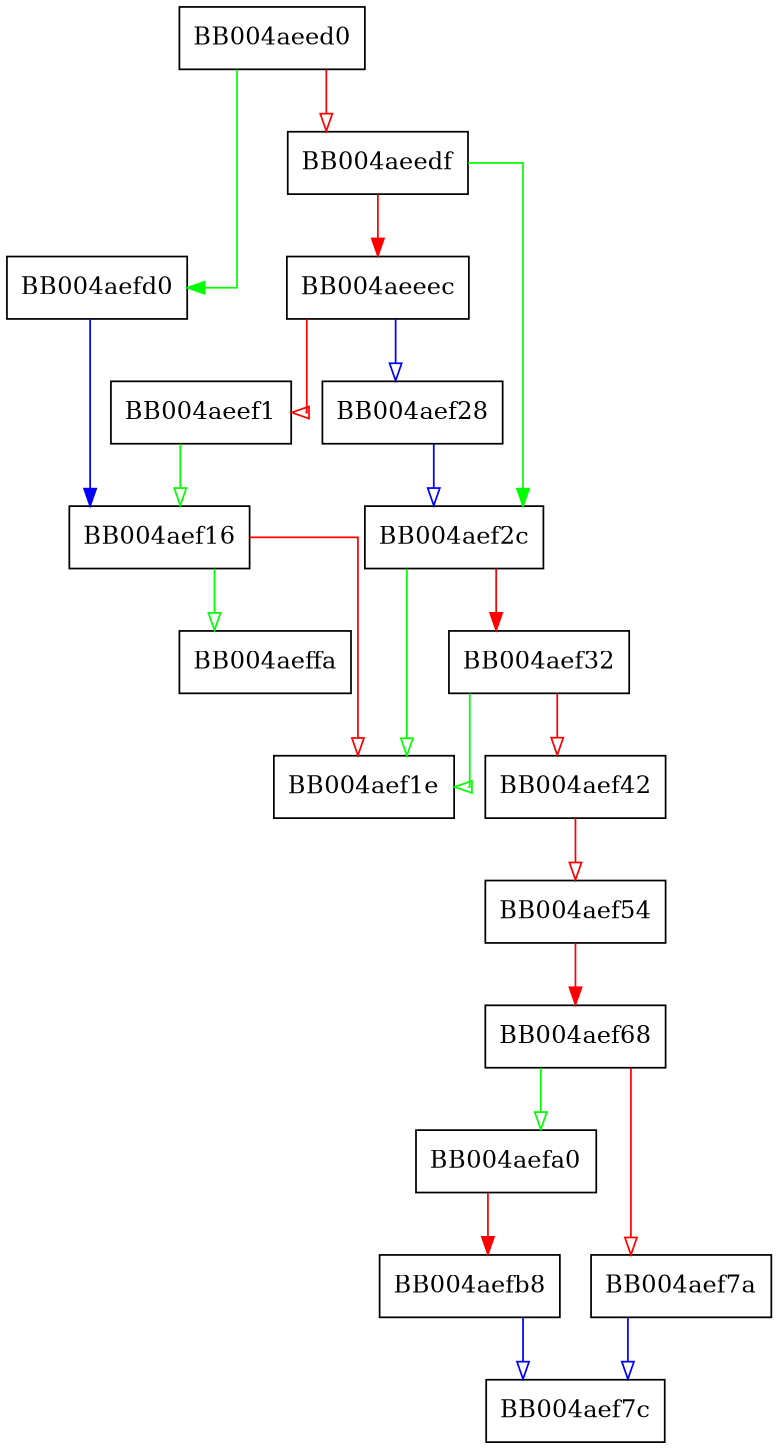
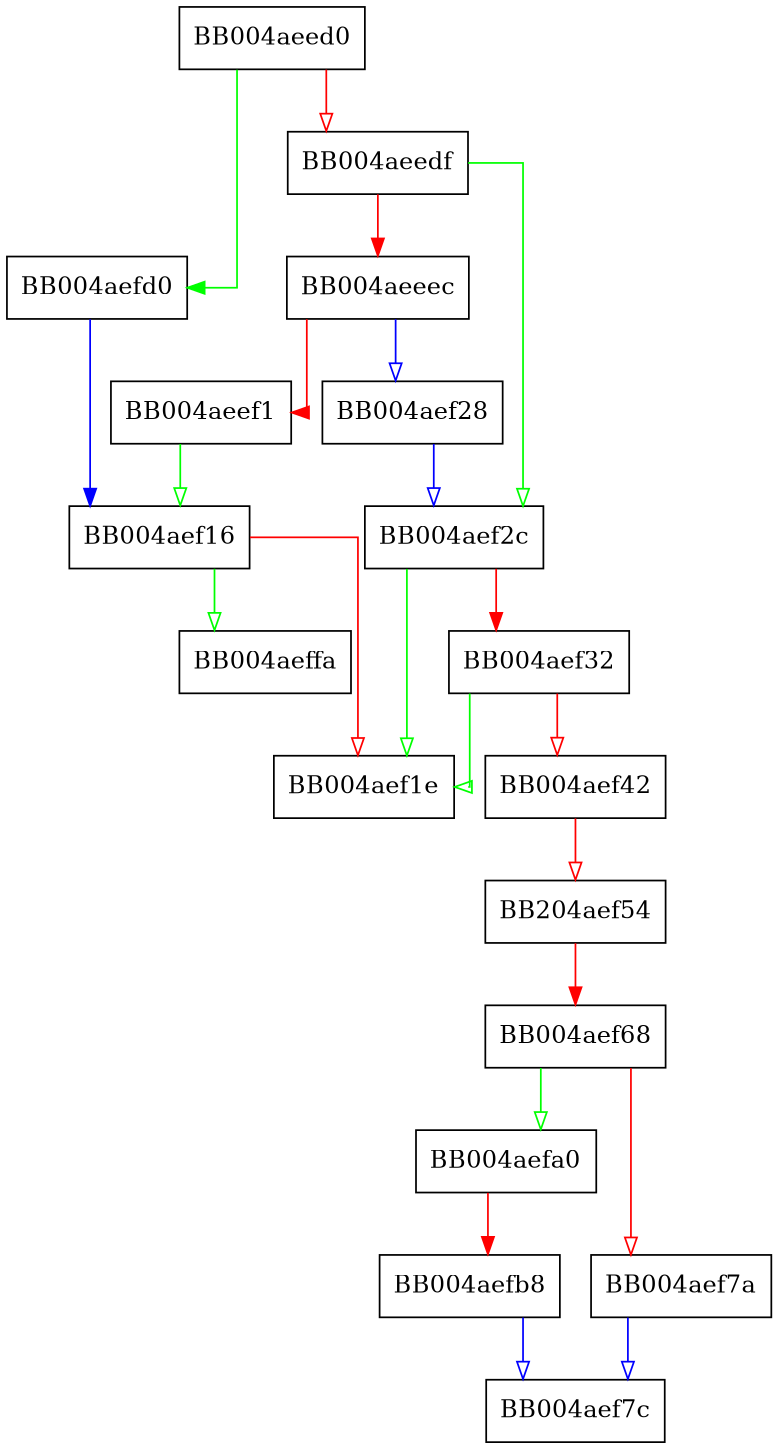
(523, 298) -> (523, 298)
(307, 367) -> (307, 367)
(575, 912) -> (575, 912)
